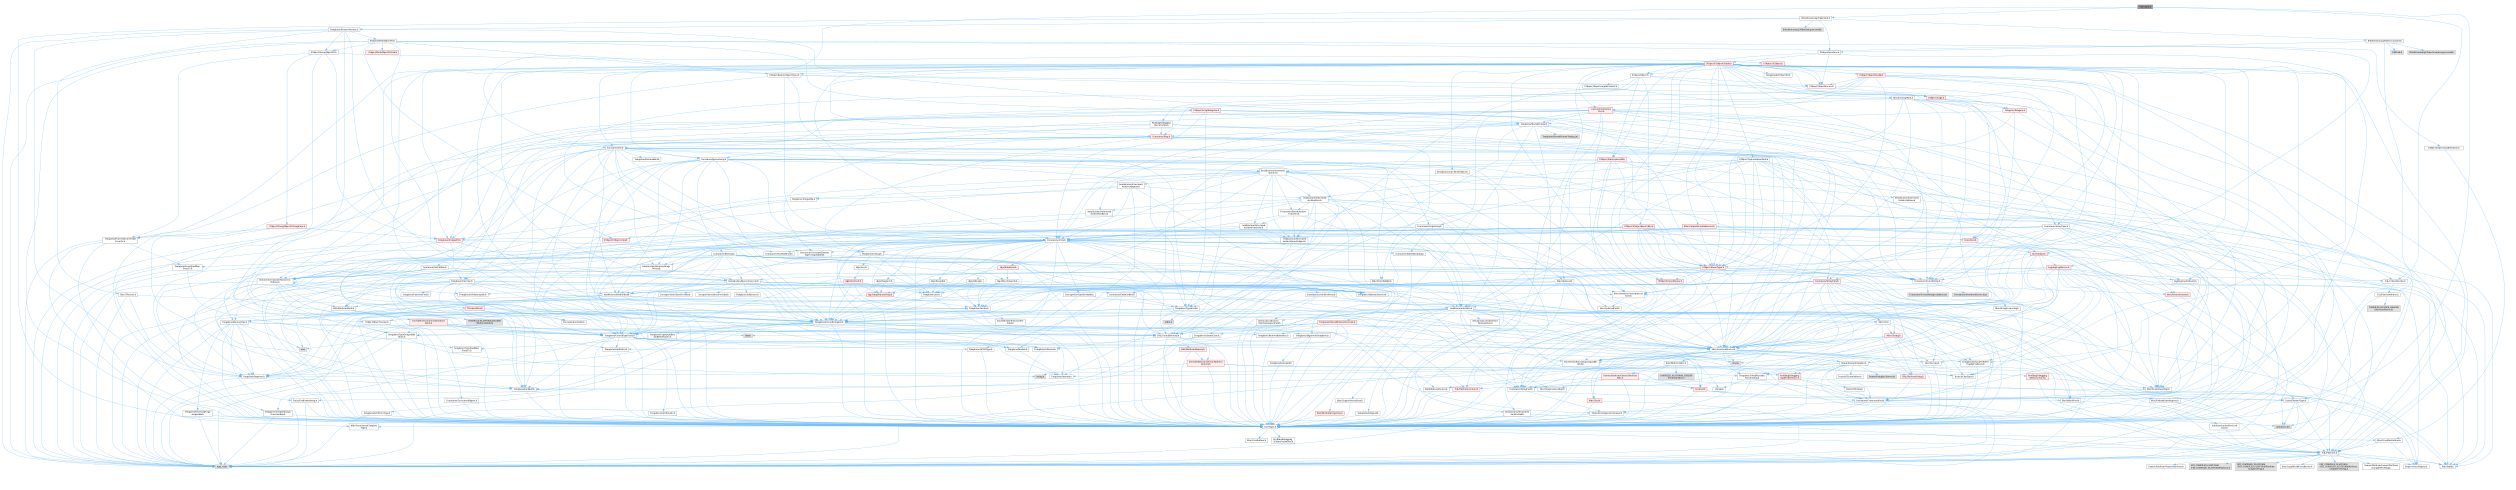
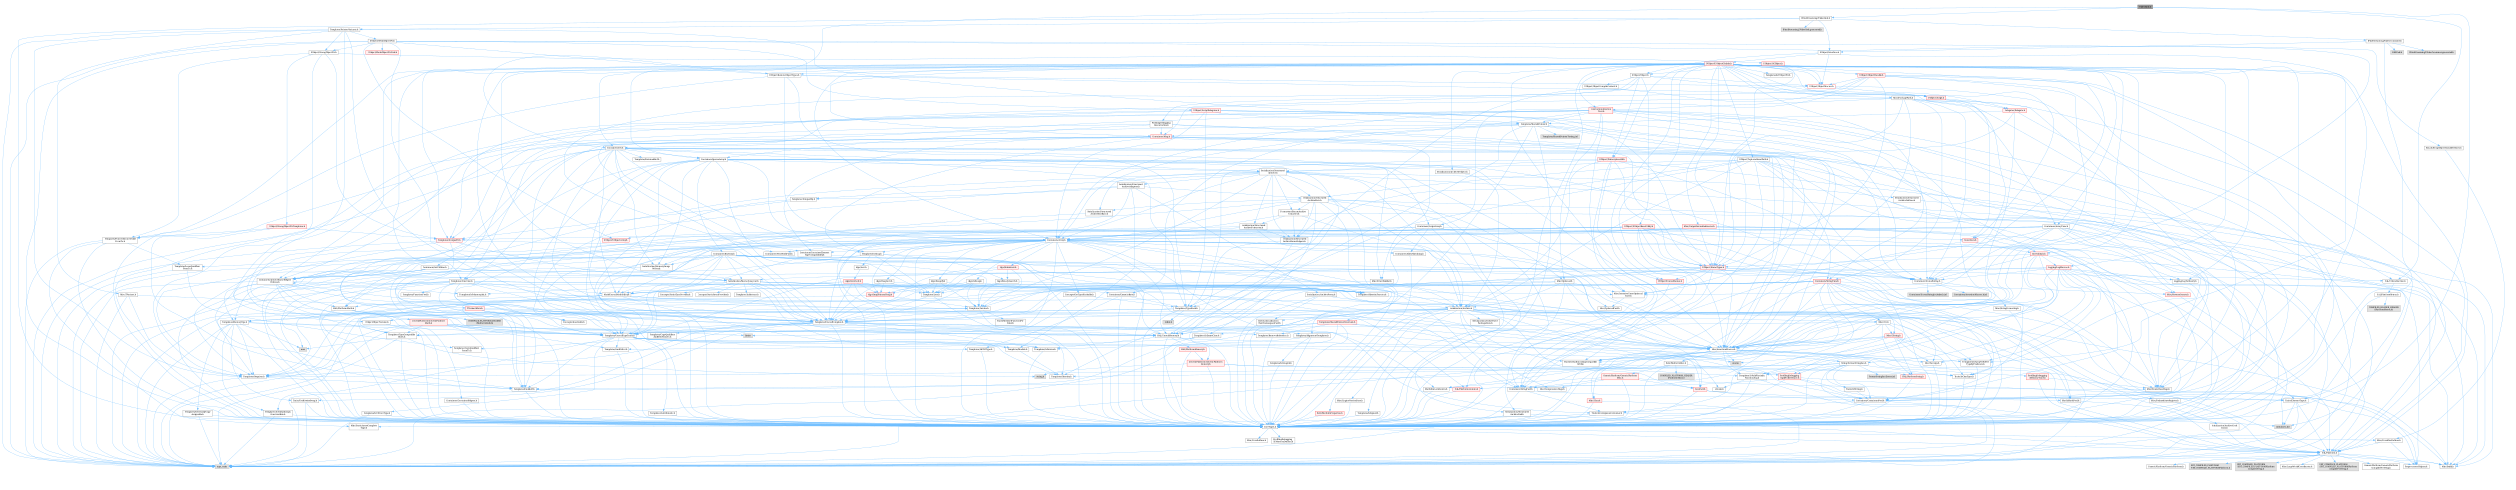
(2444, 148) -> (2444, 148)
(1754, 221) -> (1739, 146)
(275, 281) -> (275, 281)
(1850, 377) -> none
